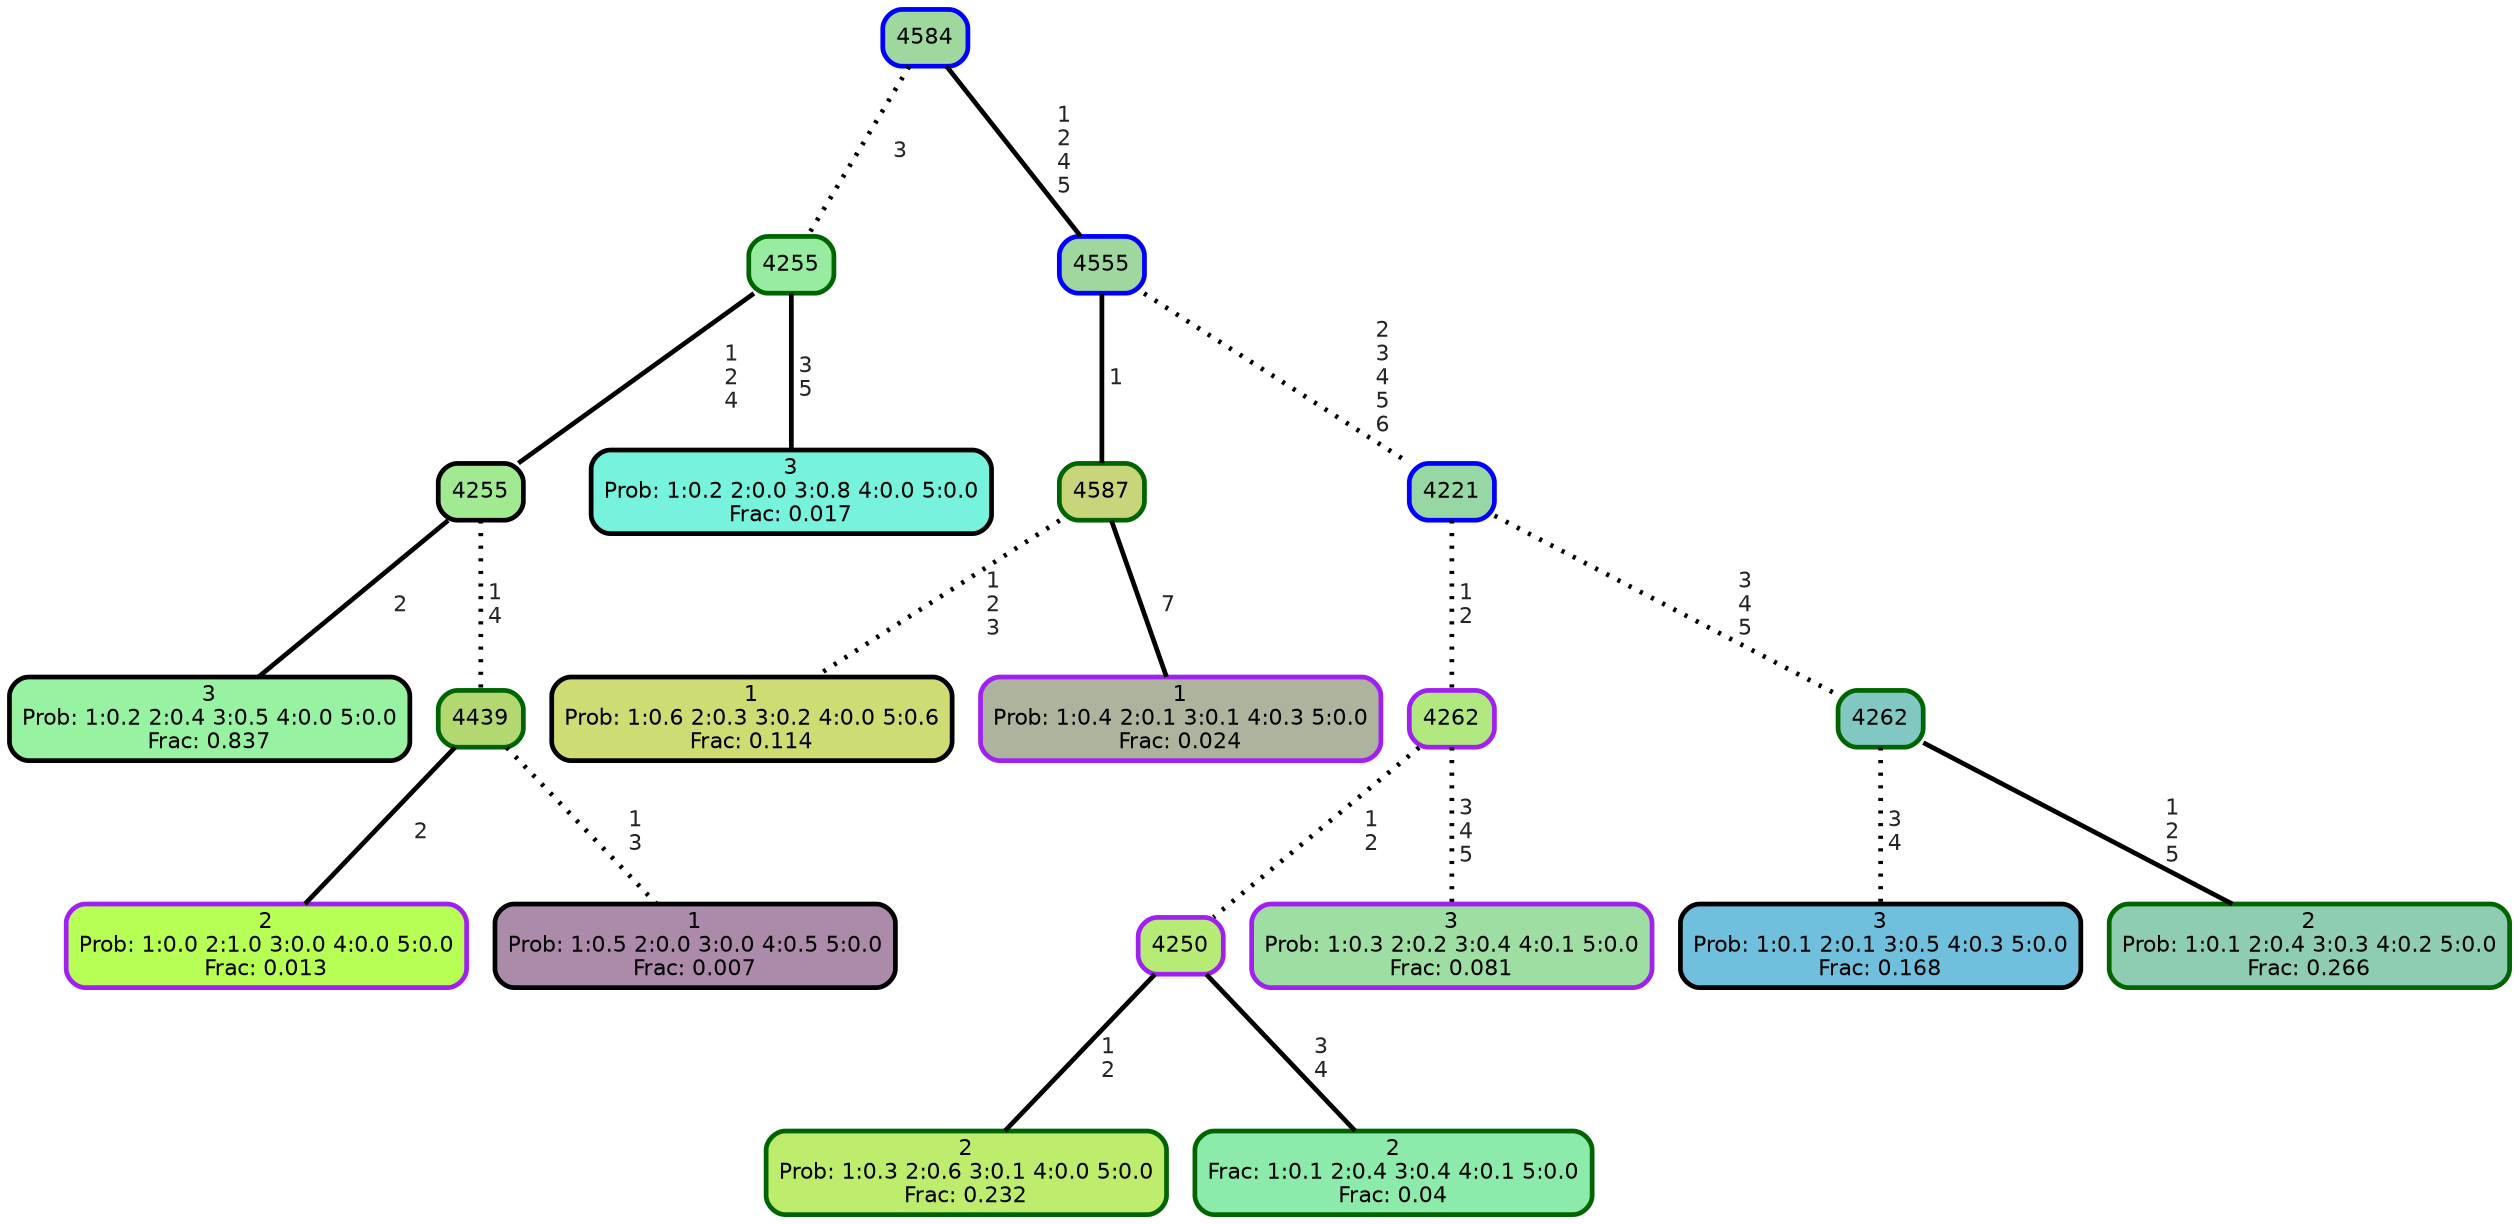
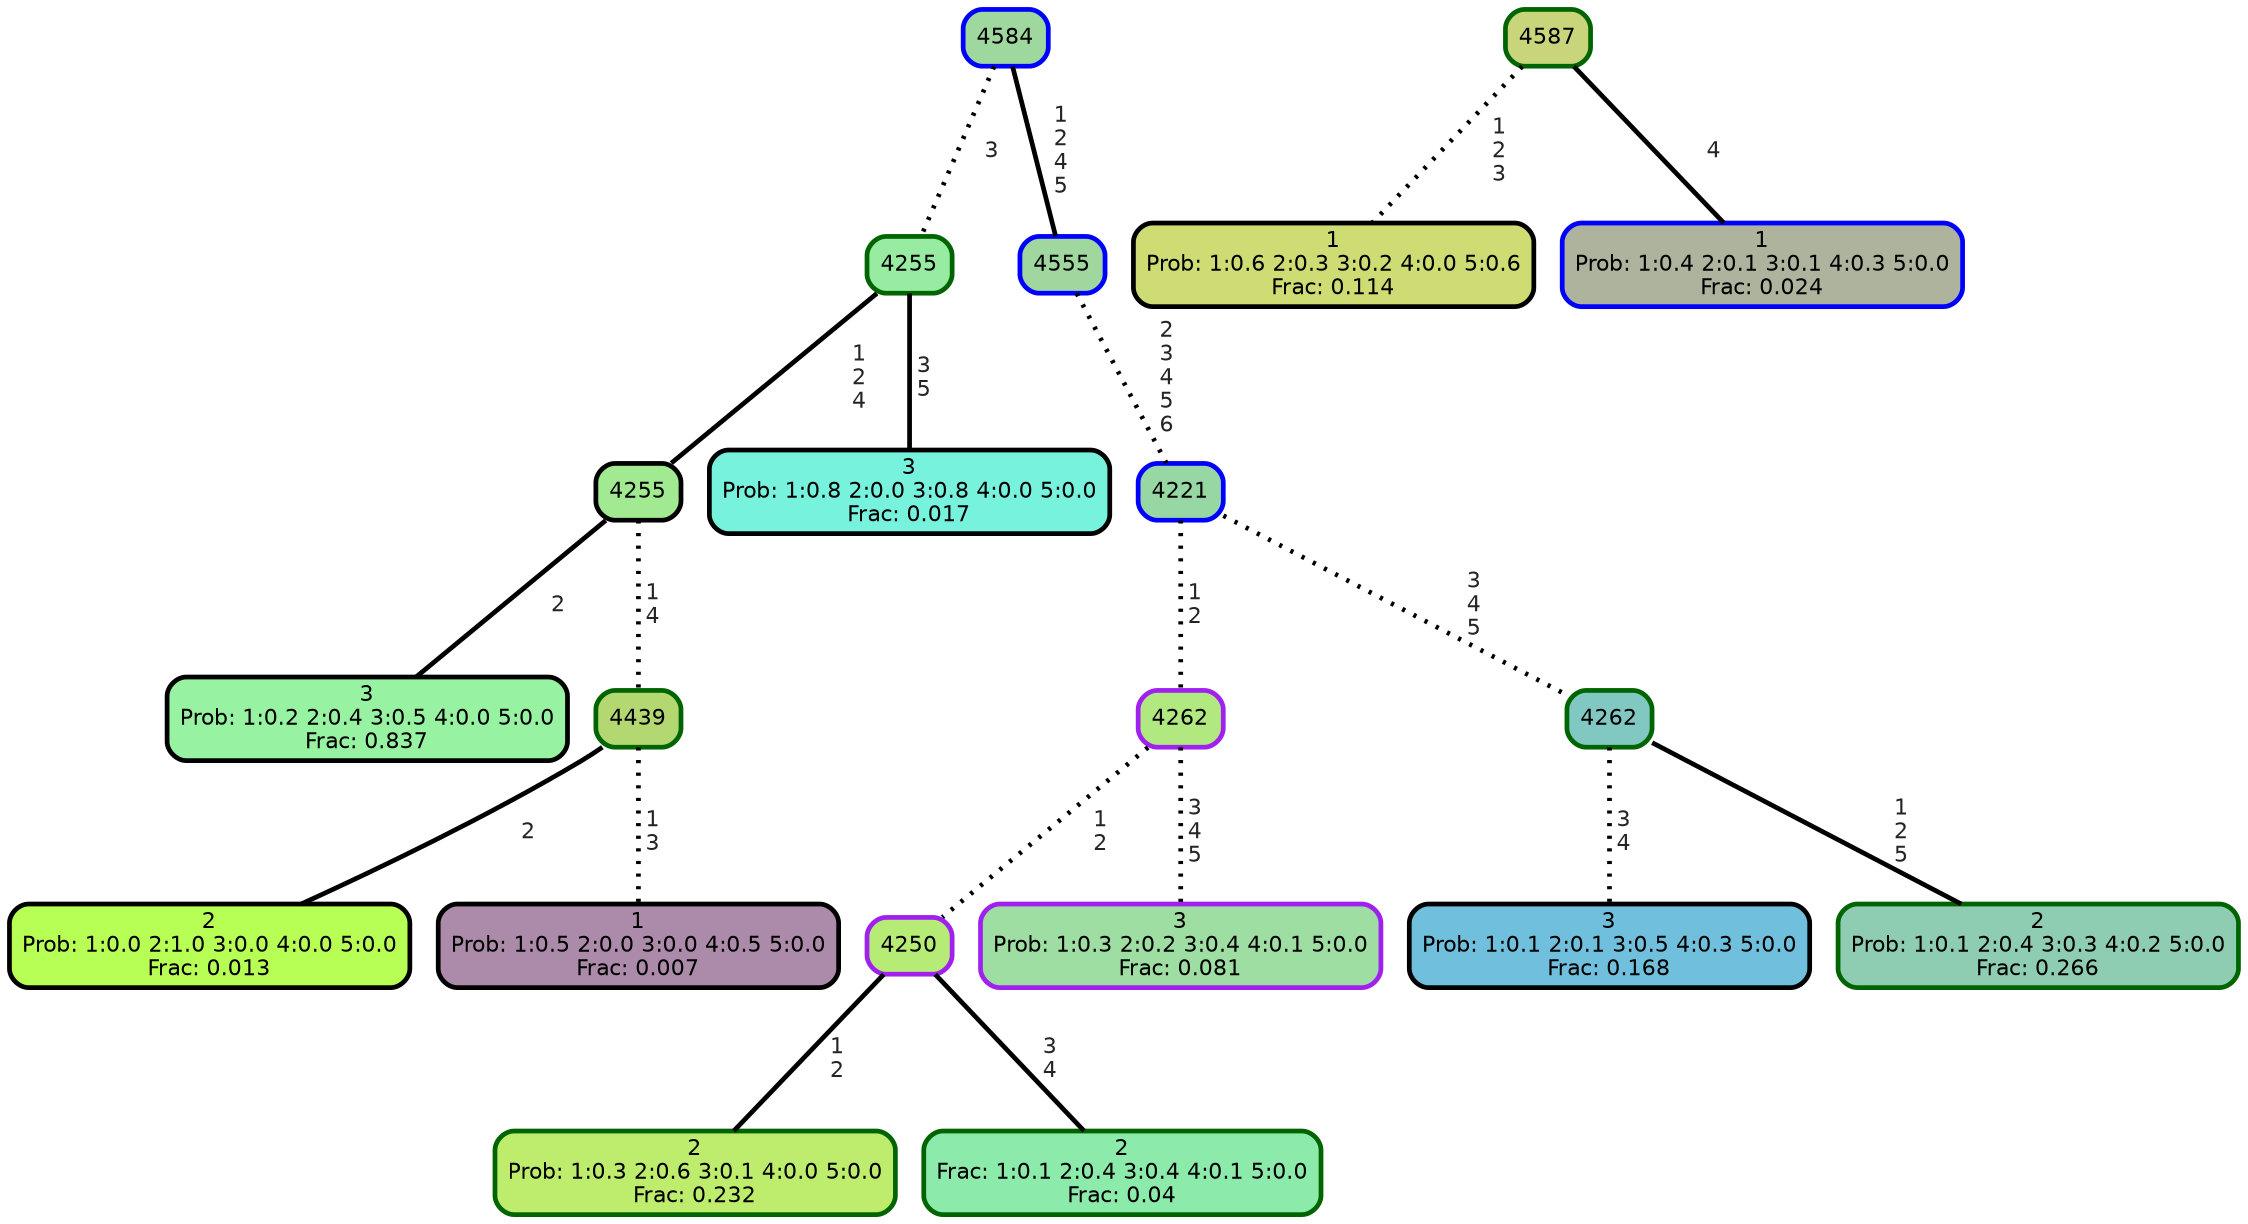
(1102, 378) -> none
(791, 492) -> (910, 492)
(1165, 605) -> (1710, 151)
(1181, 719) -> (1762, 265)
(266, 946) -> (210, 946)
